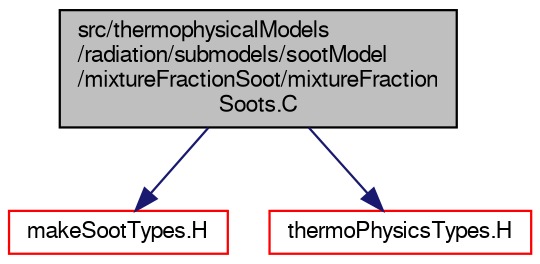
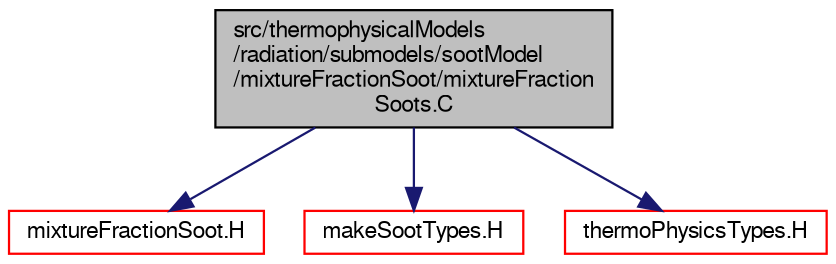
none -> (136, 232)
